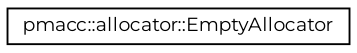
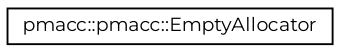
(179, 26) -> (170, 26)
